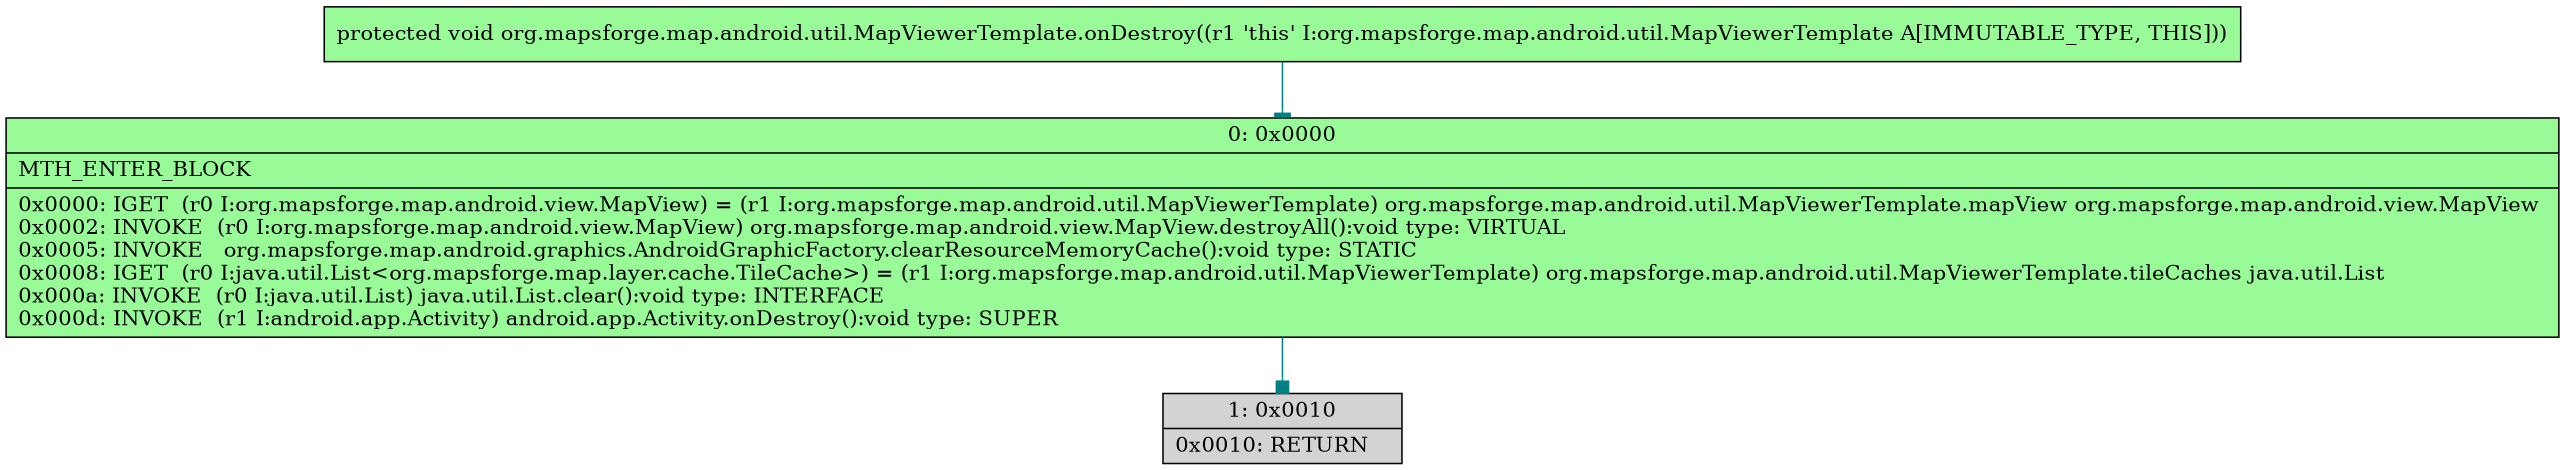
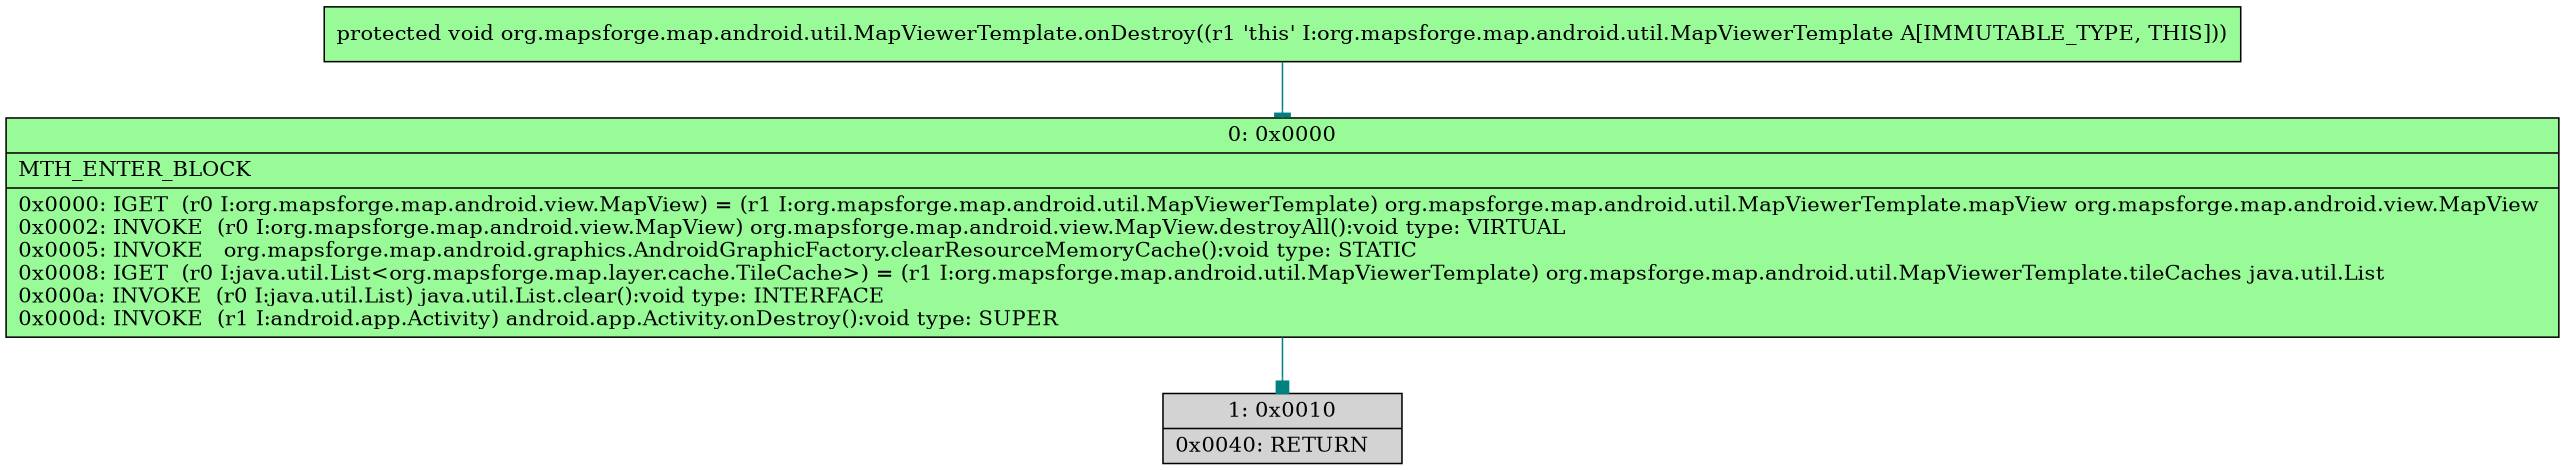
(1282, 445) -> (1282, 445)
